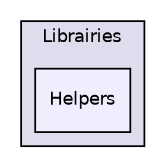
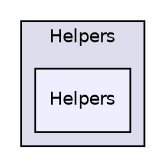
(83, 38) -> (83, 38)
